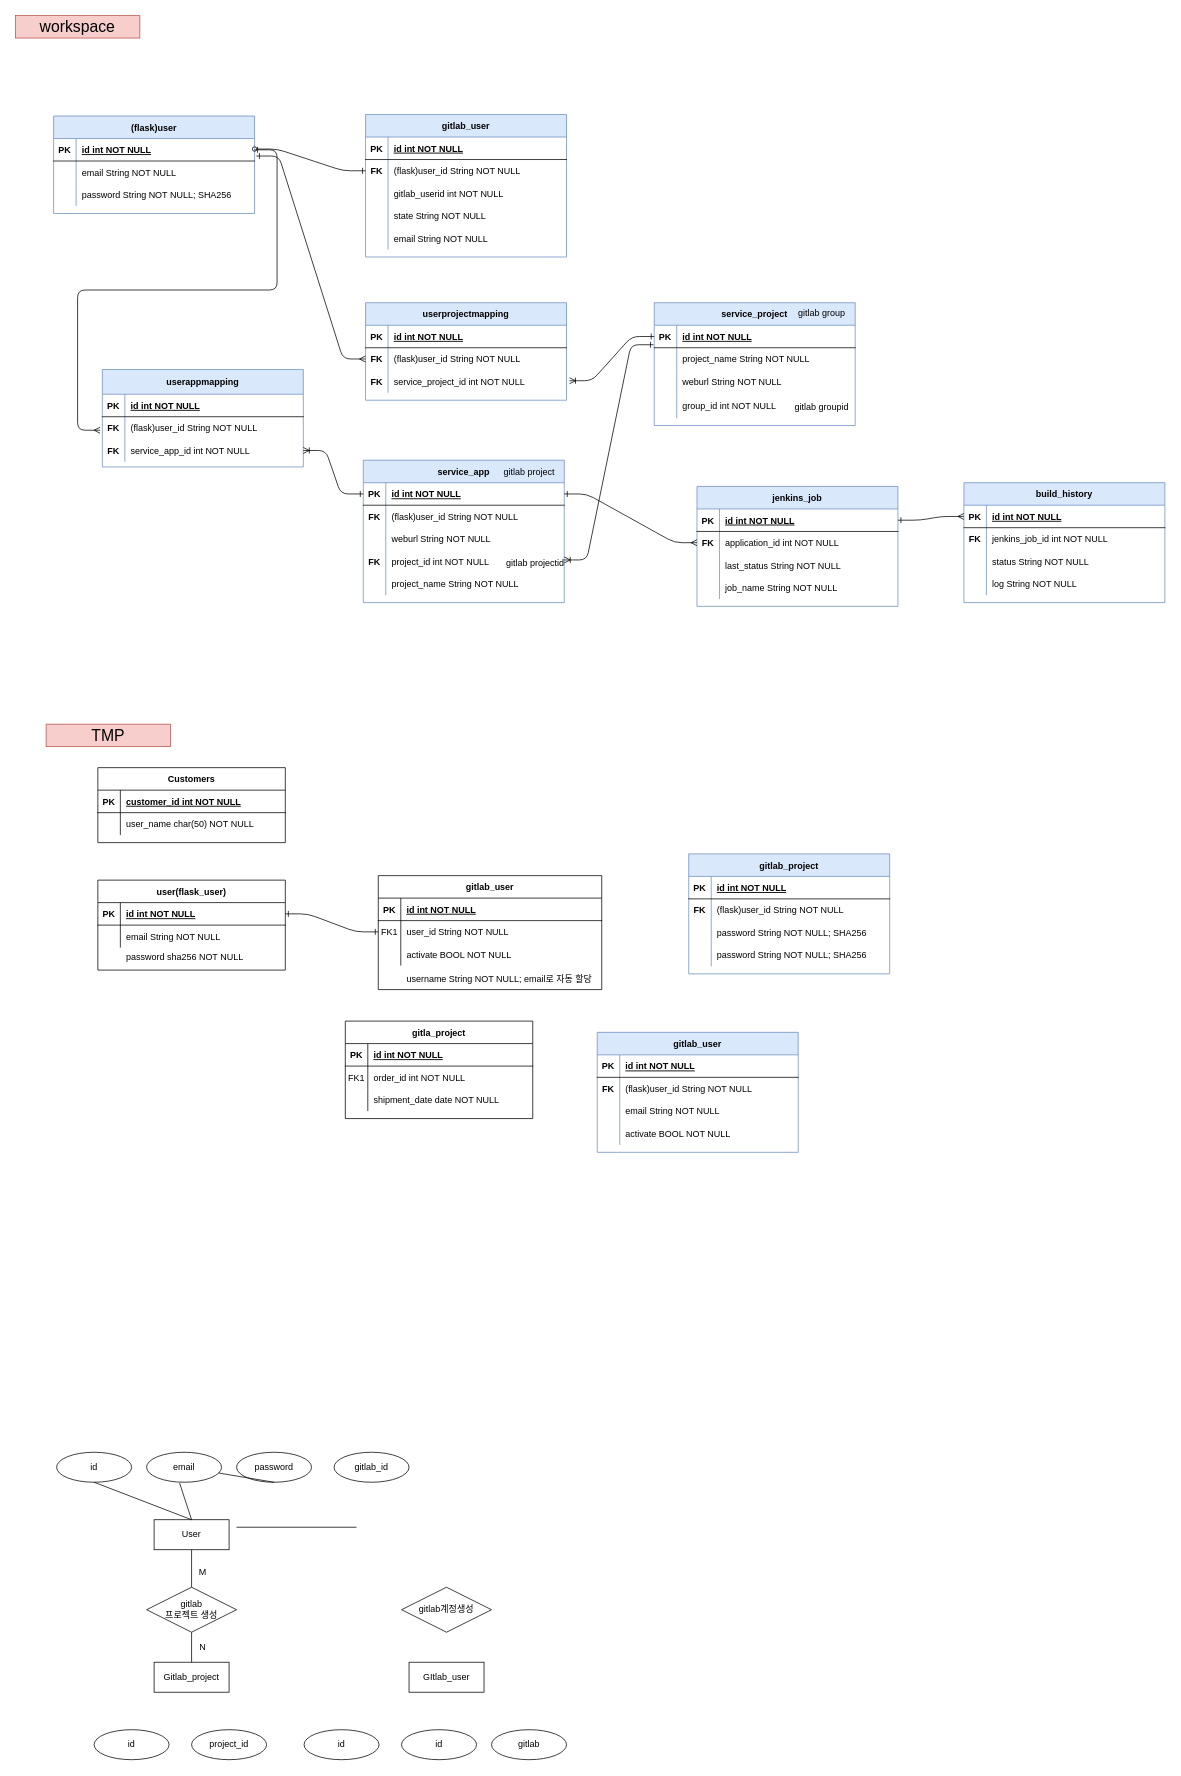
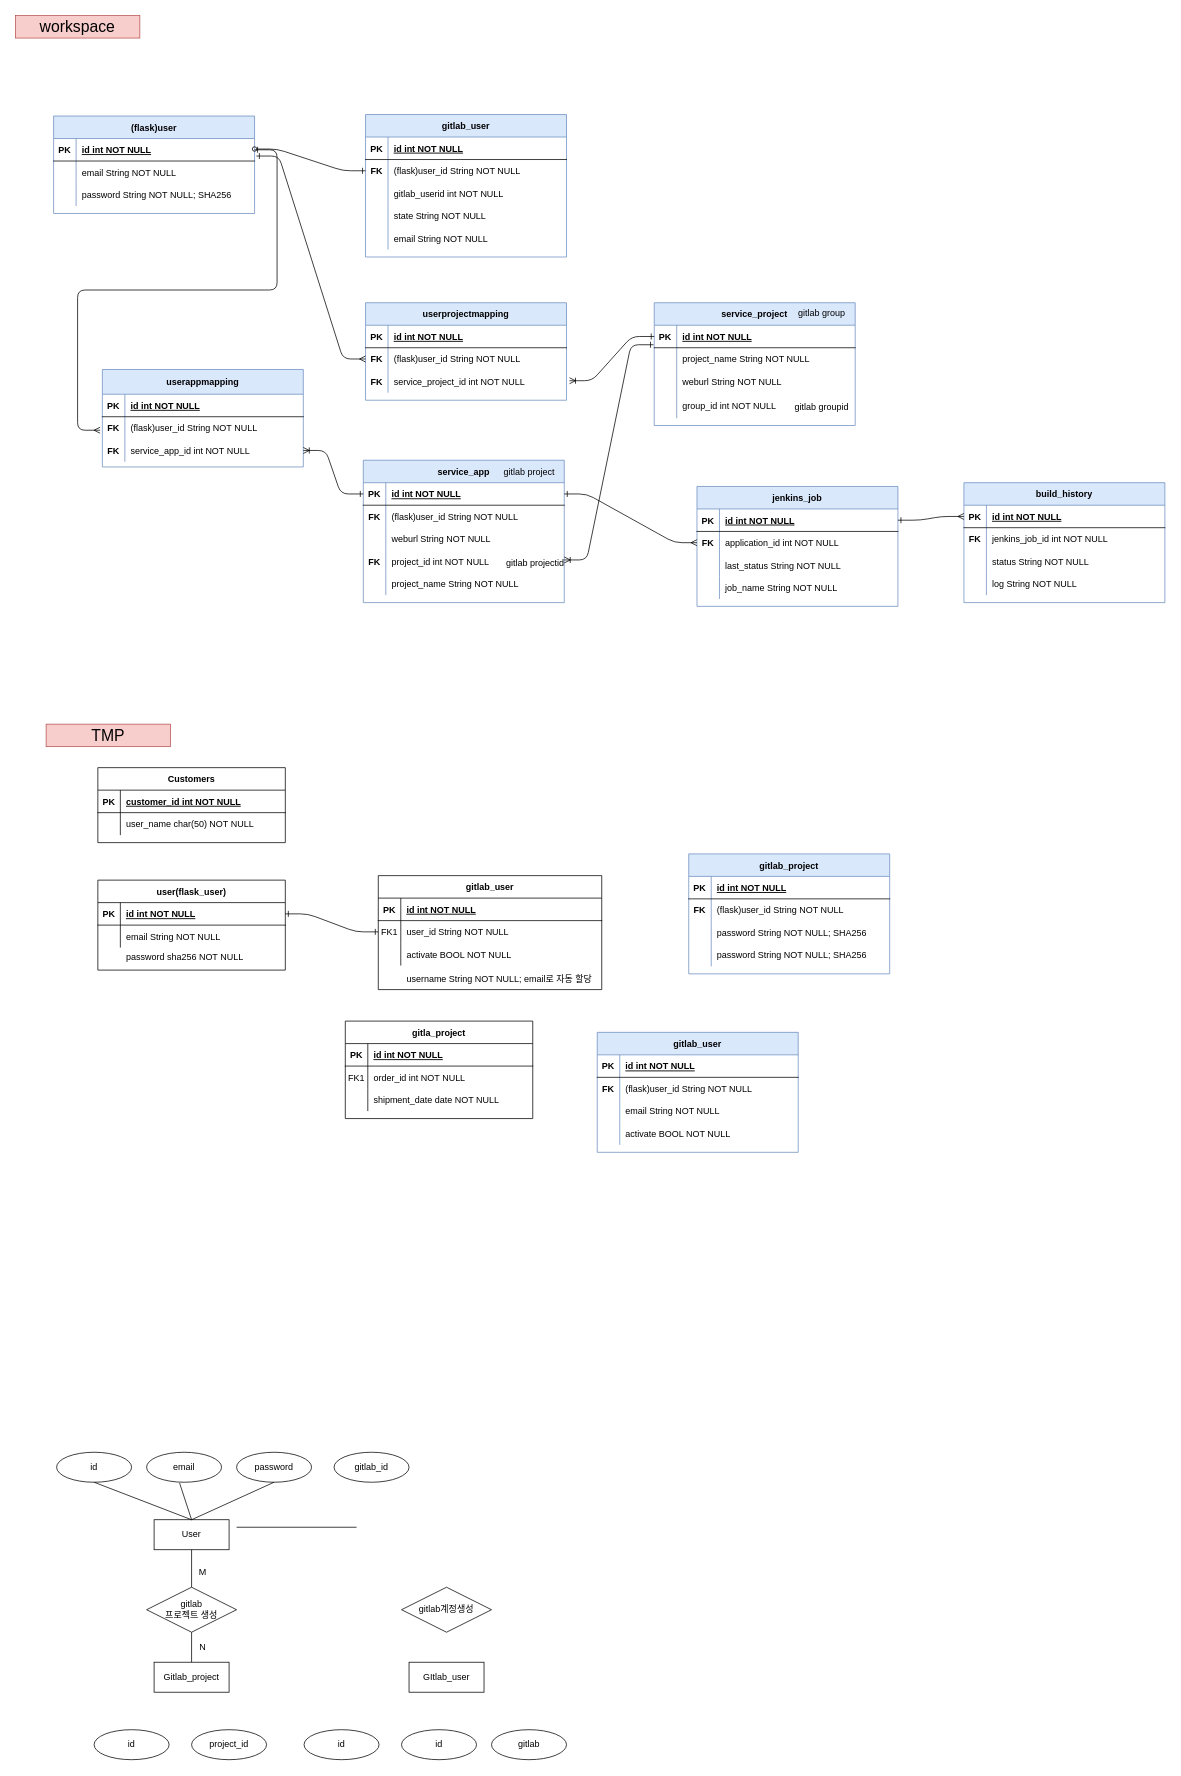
(246, 1478) -> (233, 1501)
